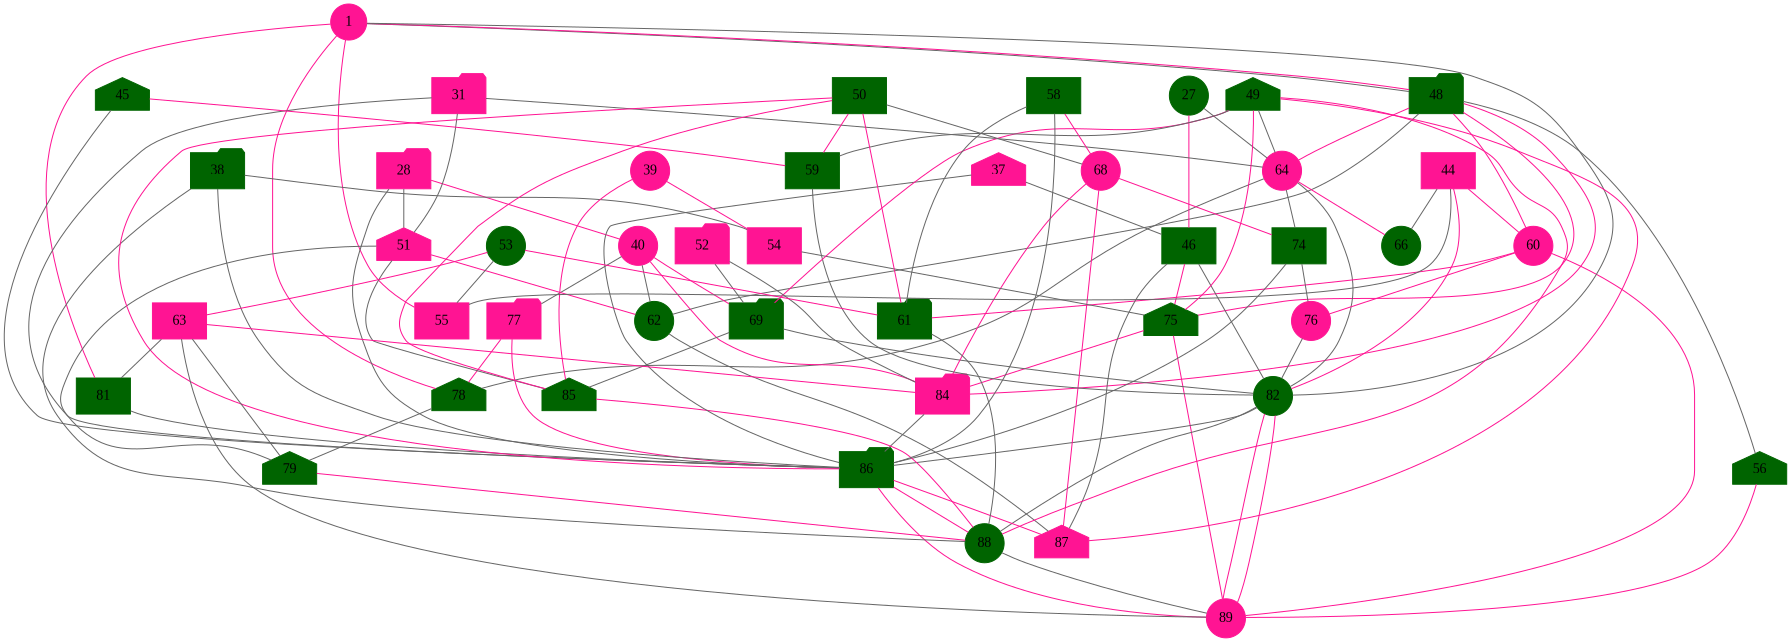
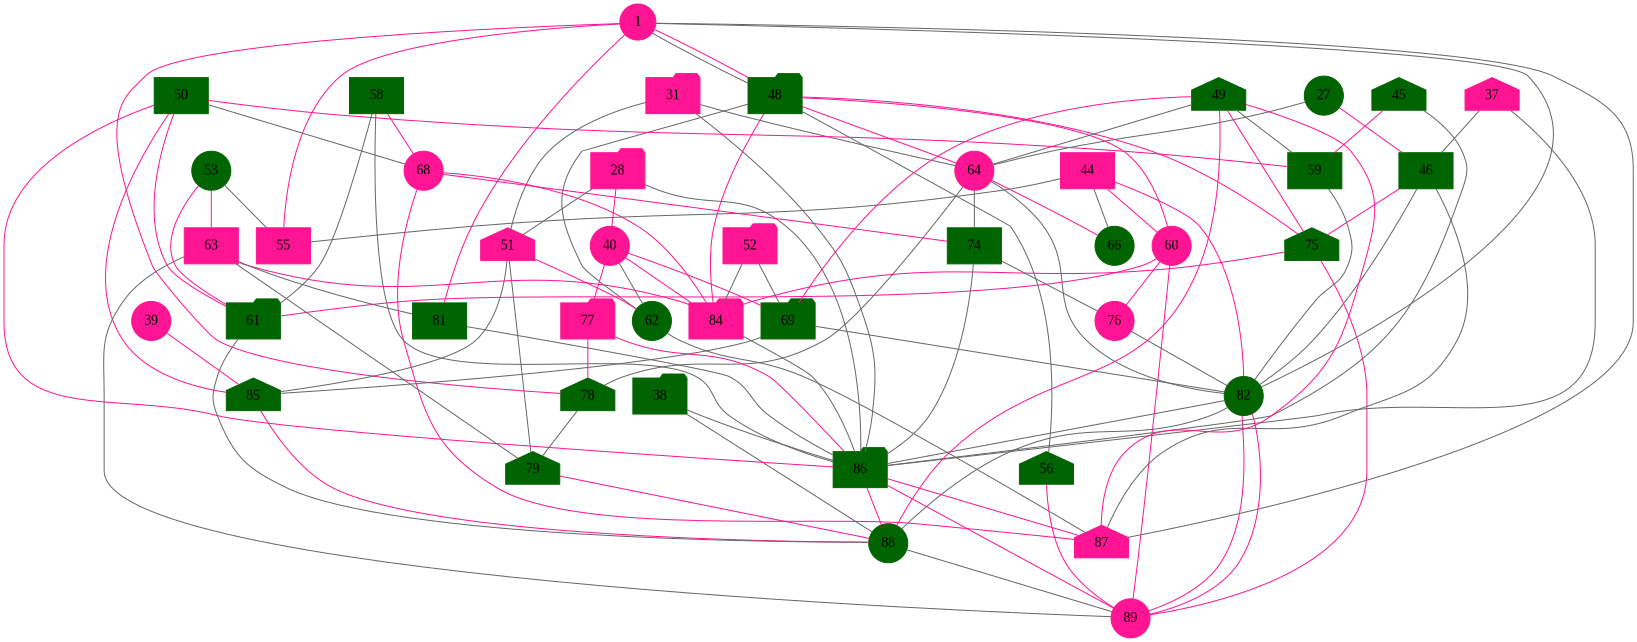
none -> (1571, 85)
(774, 246) -> none
(582, 280) -> (601, 275)
